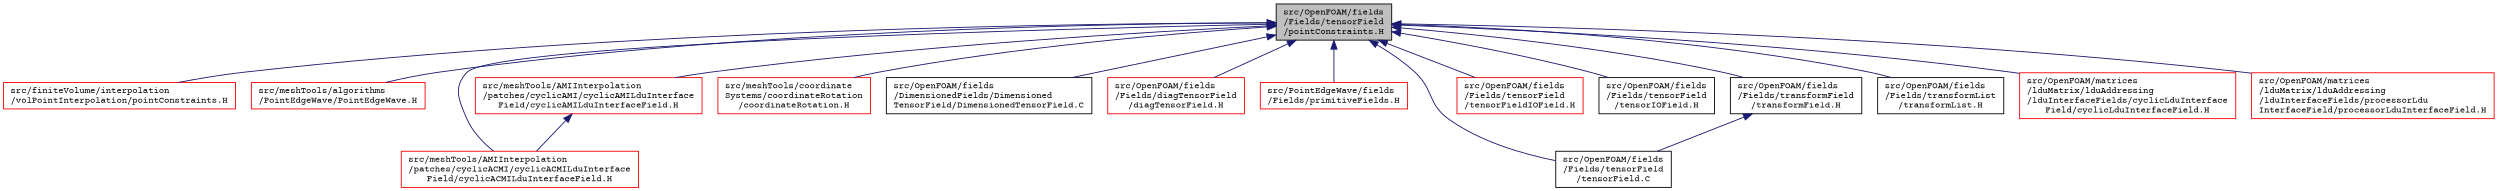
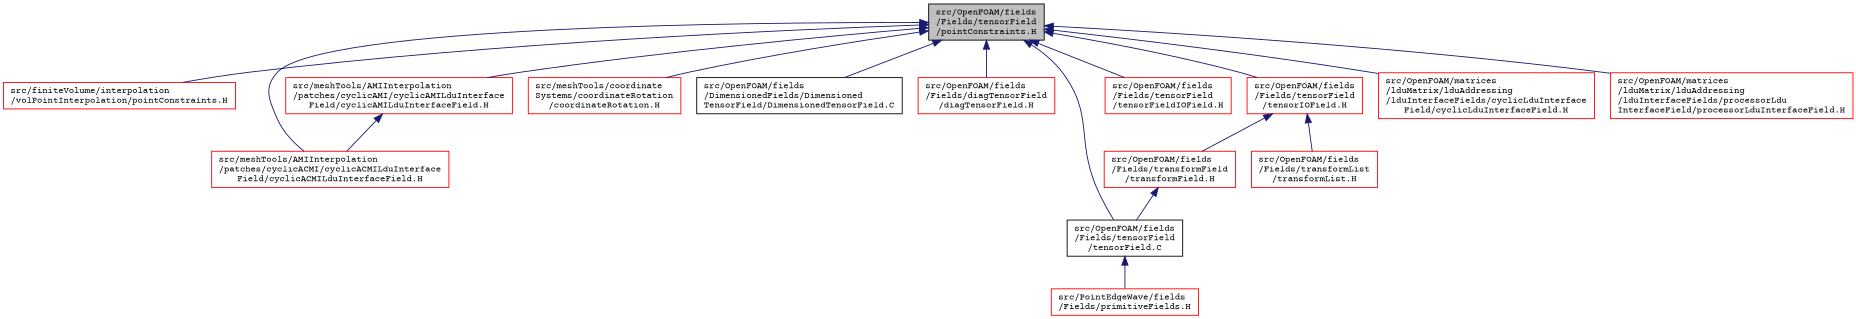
(1573, 47) -> (1233, 135)
(1721, 49) -> (1310, 137)
(1334, 66) -> (1125, 277)
(338, 96) -> none
(1657, 96) -> (1305, 96)
(1796, 96) -> (1170, 169)
(1941, 96) -> (1315, 169)
